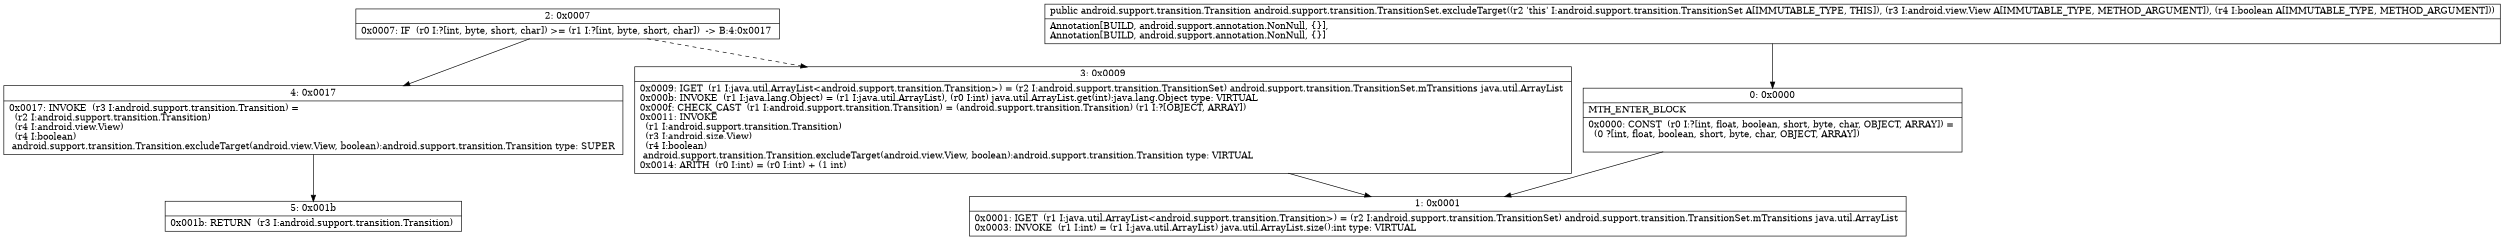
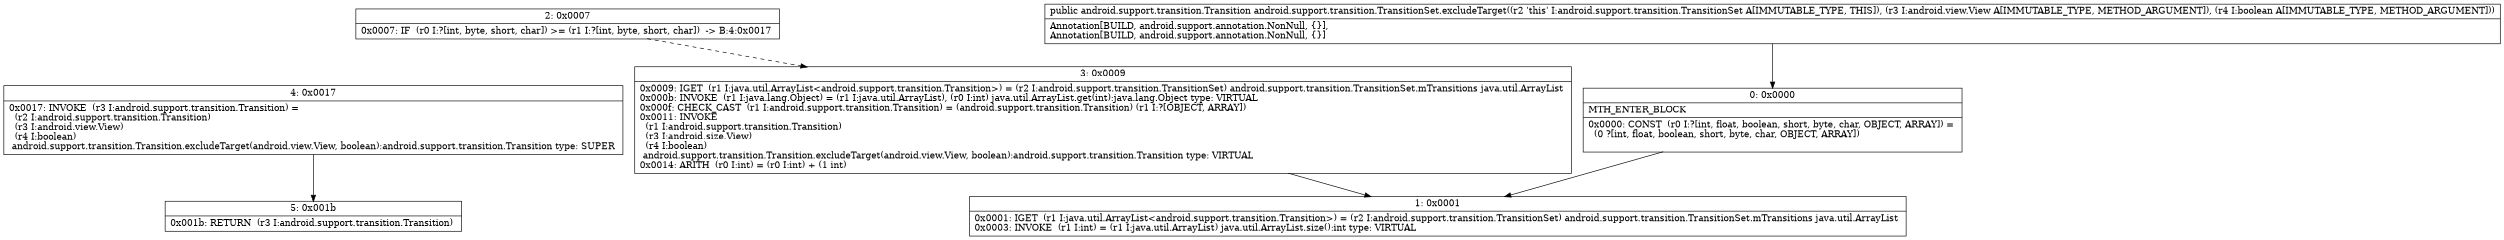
(470, 61) -> none
(66, 127) -> (66, 127)
